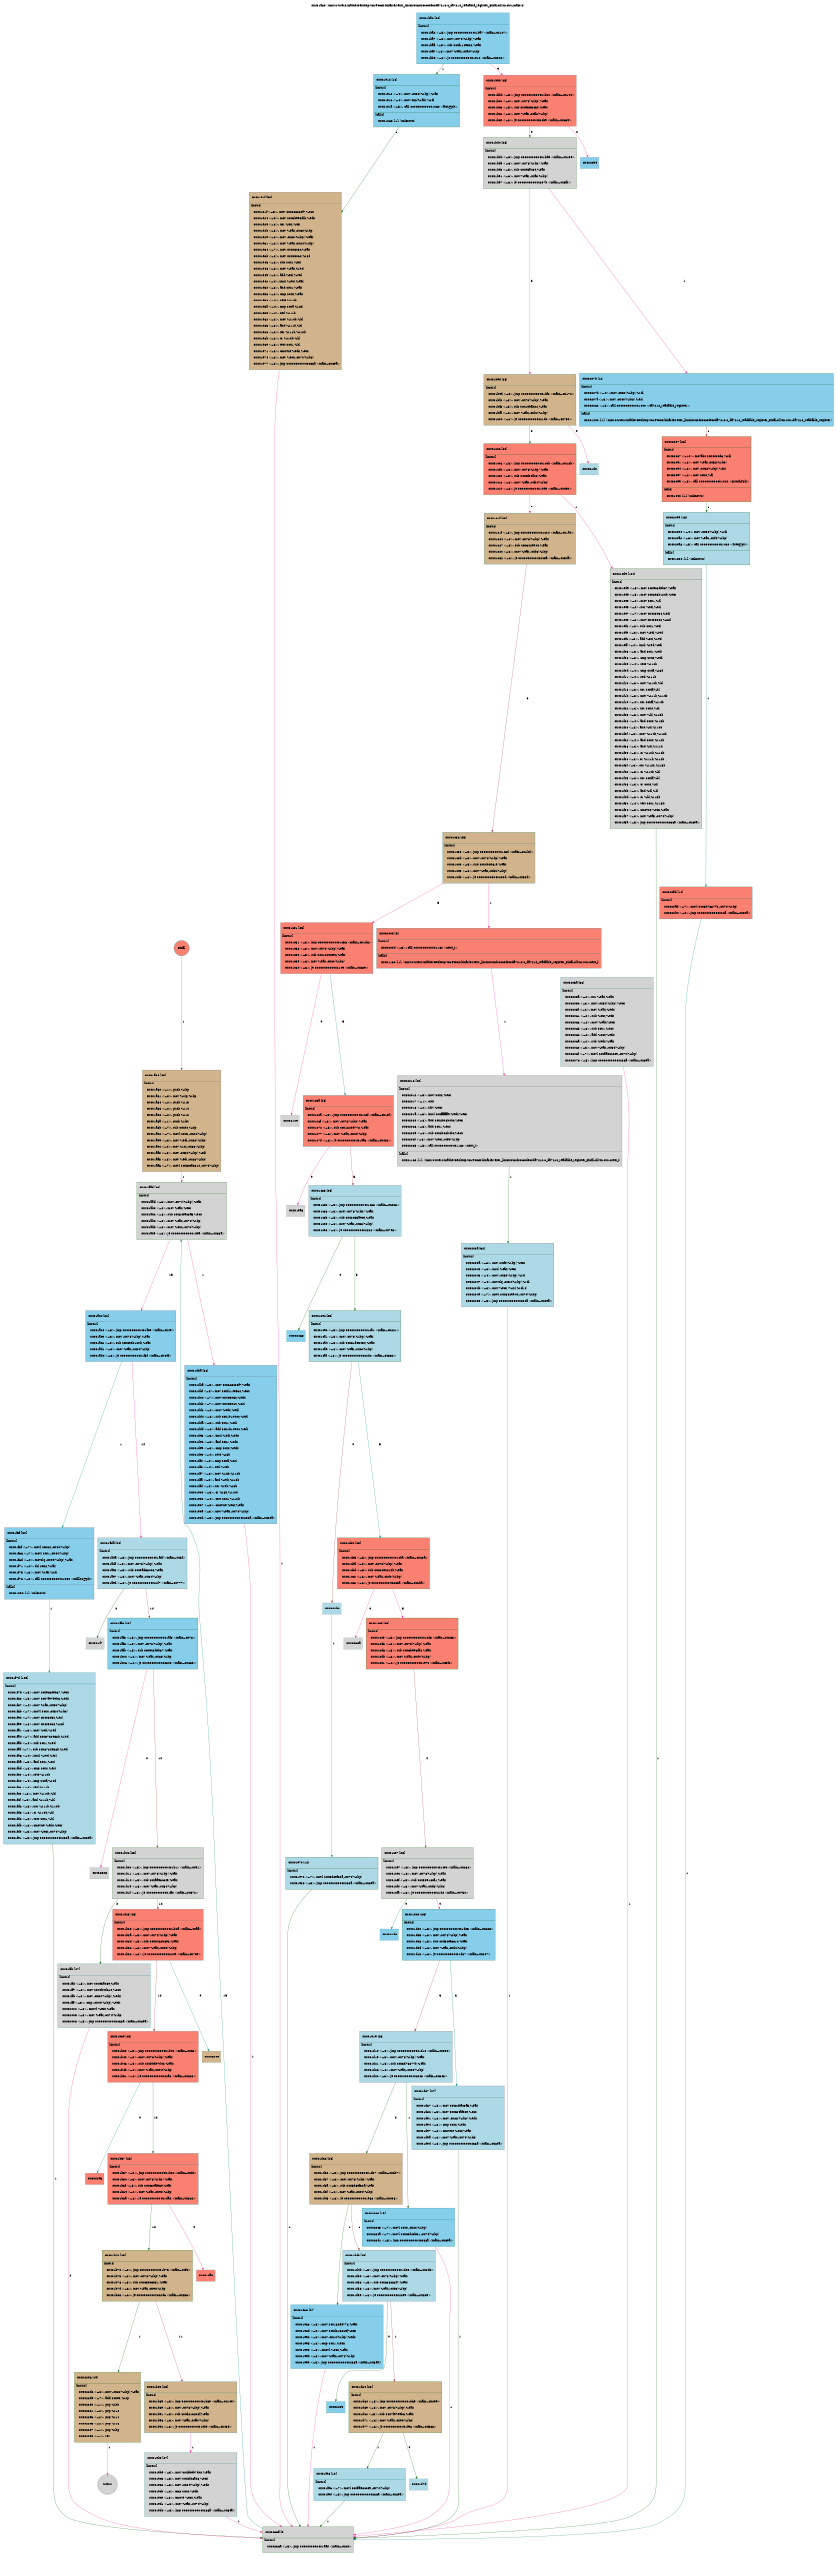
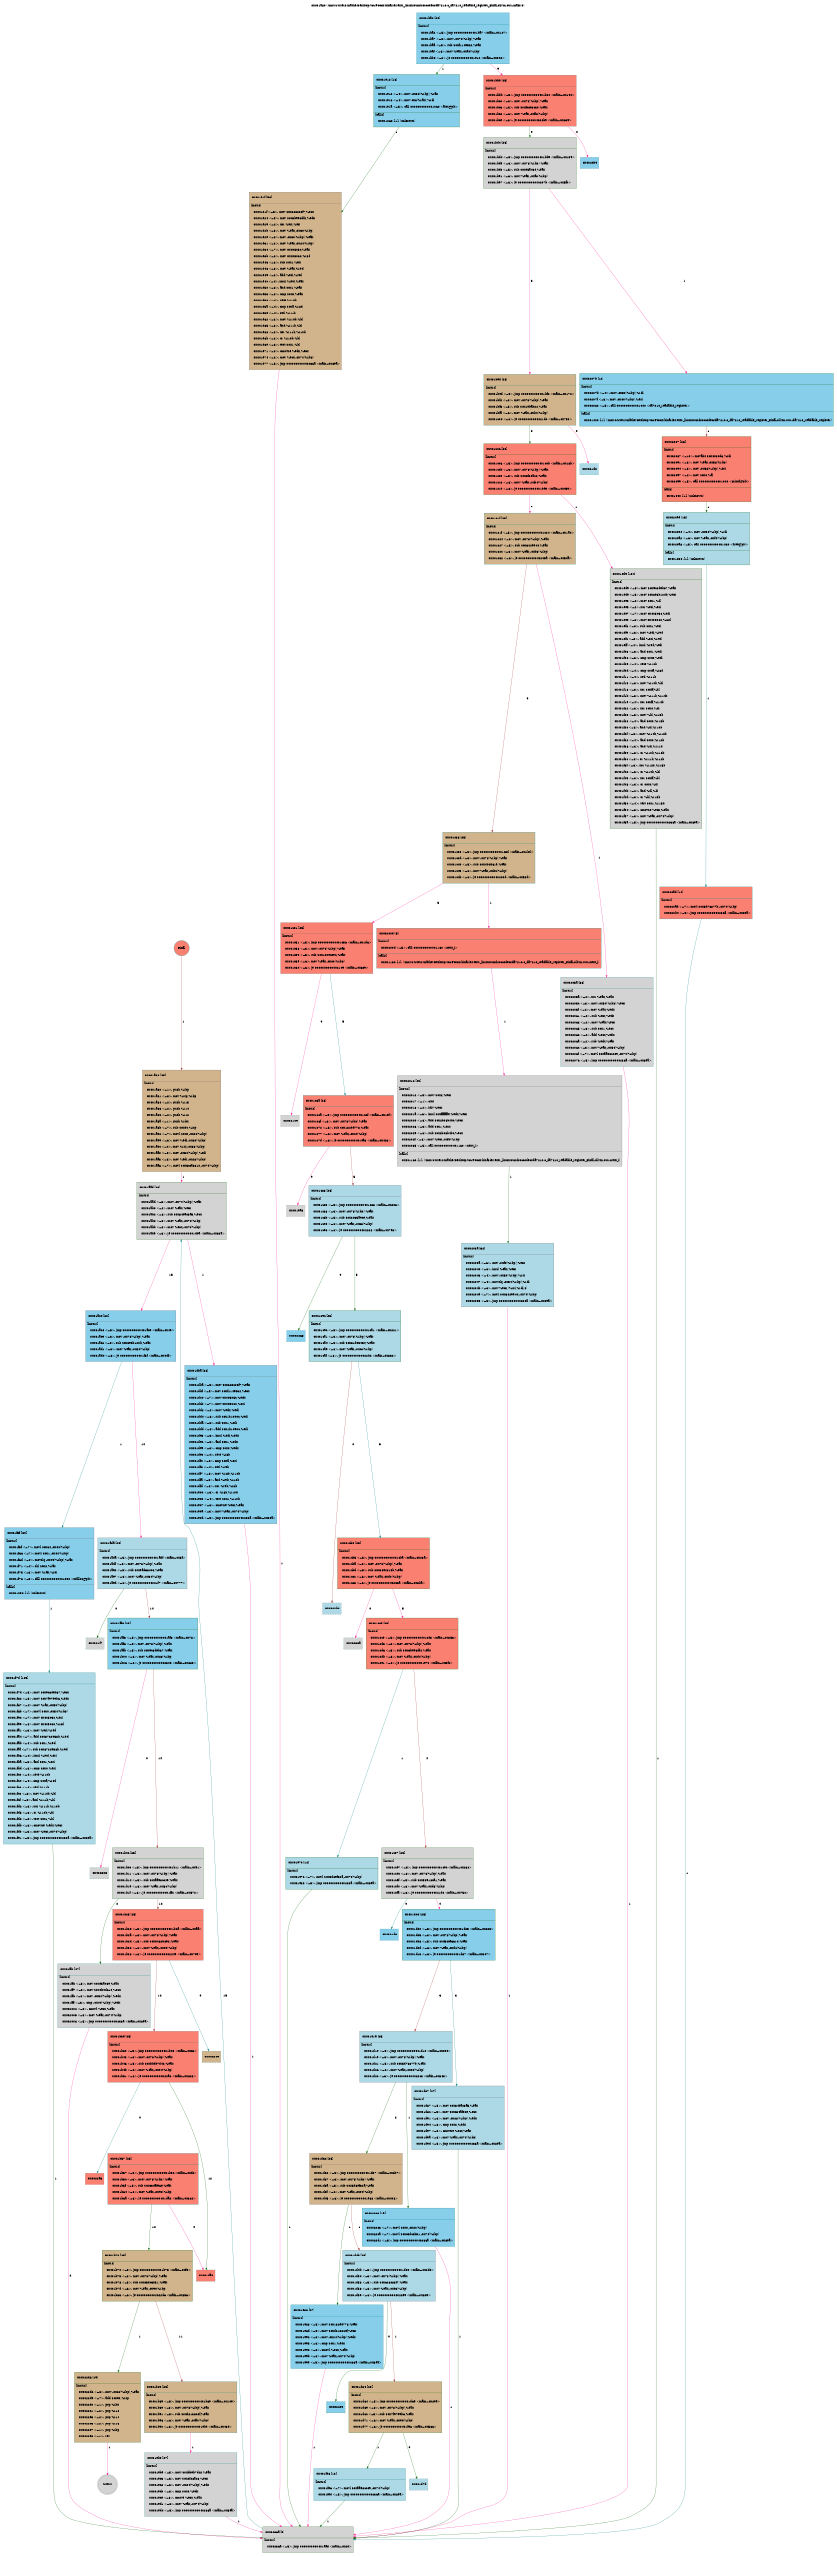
none -> (579, 768)
(332, 1735) -> (371, 1762)
(153, 2117) -> (204, 2172)
